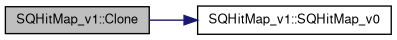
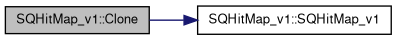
(294, 20) -> (294, 20)
